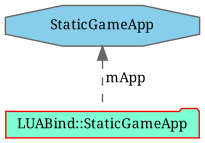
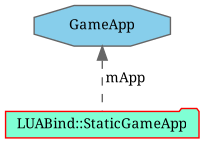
(102, 26) -> (102, 26)
